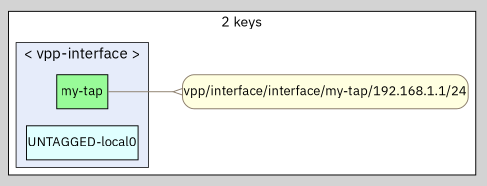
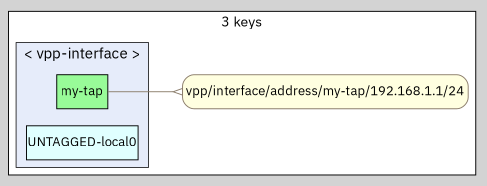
(242, 23) -> (242, 23)
(325, 92) -> (325, 92)
